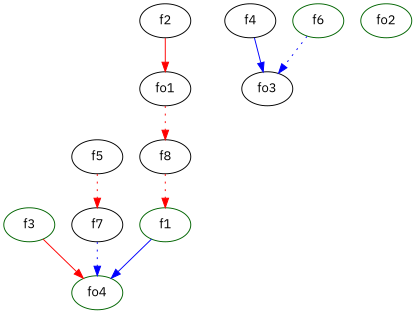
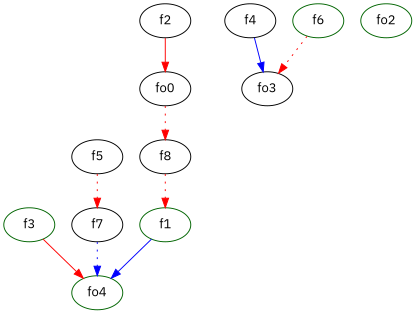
(296, 51) -> (296, 51)
(165, 89) -> (165, 89)
